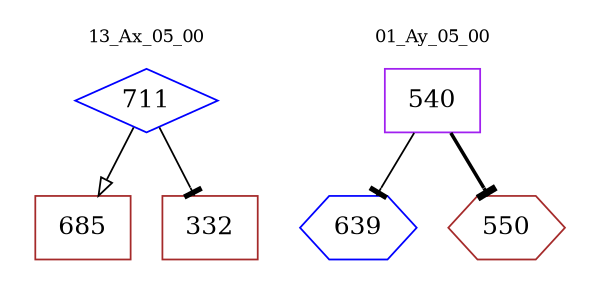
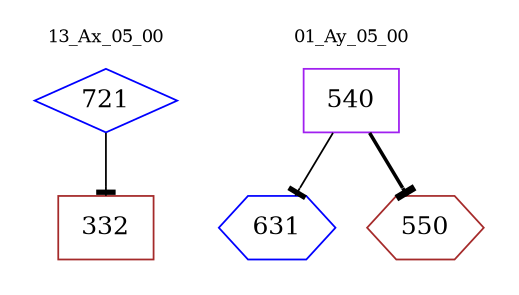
(147, 101) -> (106, 101)
(83, 228) -> none
(358, 228) -> (277, 228)
